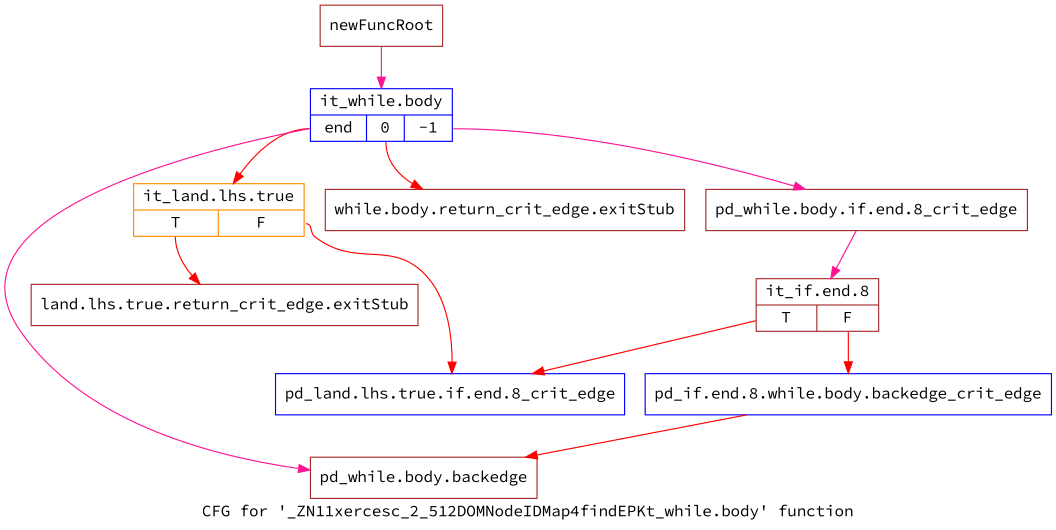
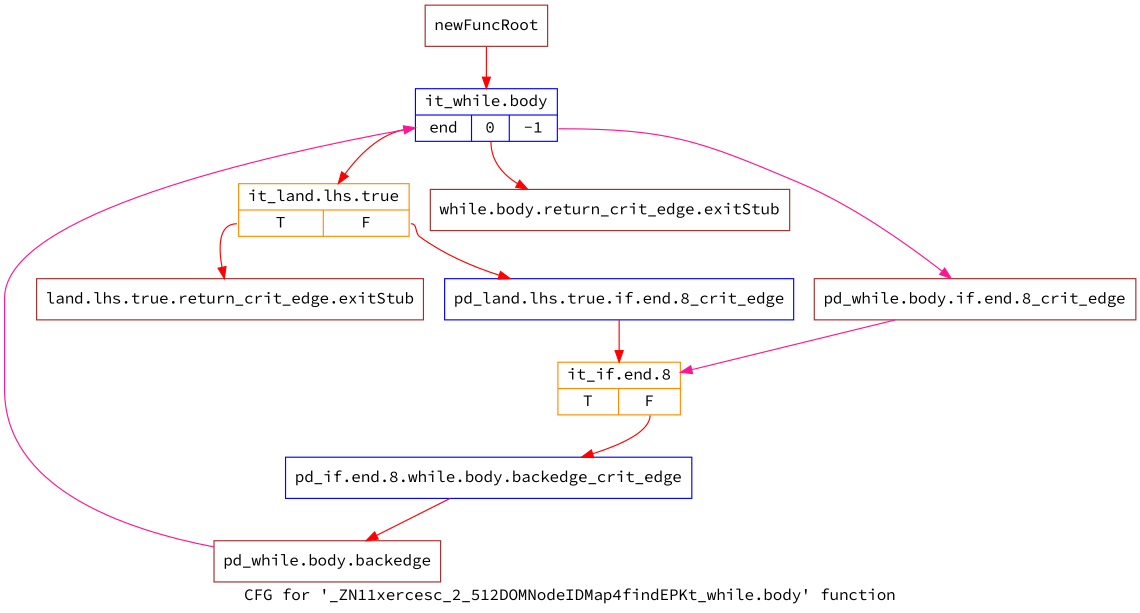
(381, 62) -> (486, 62)
(6, 289) -> (20, 265)
(817, 305) -> (619, 389)
(650, 346) -> (619, 335)
